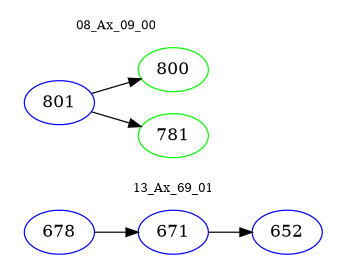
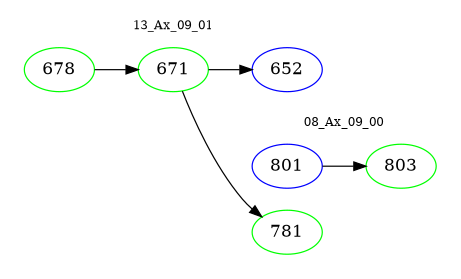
(173, 70) -> (401, 166)
(110, 117) -> (212, 154)
(173, 189) -> (173, 26)
(59, 232) -> (59, 70)
(173, 232) -> (173, 70)
